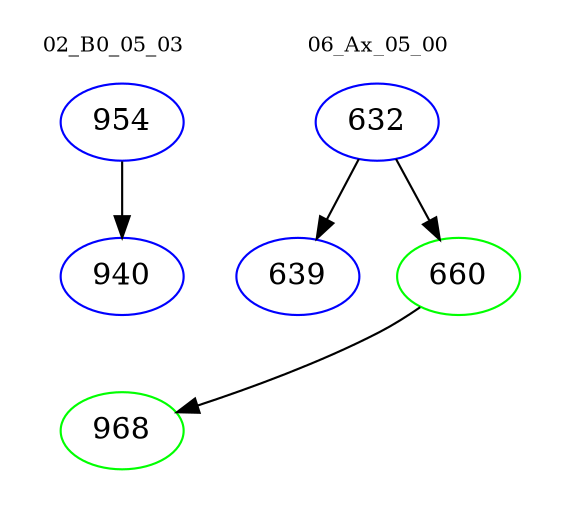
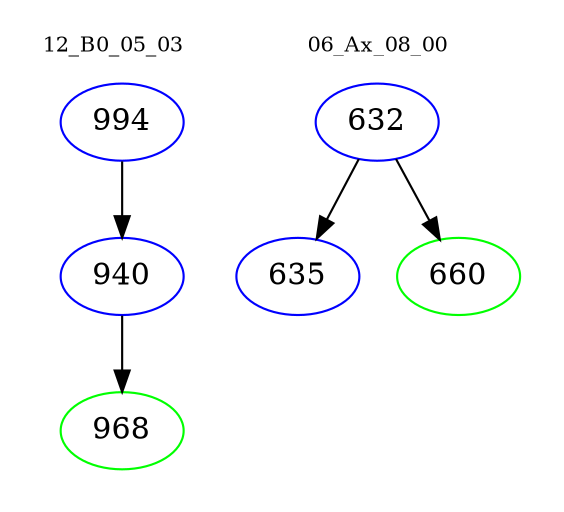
(114, 46) -> (114, 46)
(378, 46) -> (378, 46)
(122, 122) -> (122, 122)
(298, 276) -> (298, 276)
(312, 363) -> (122, 343)
